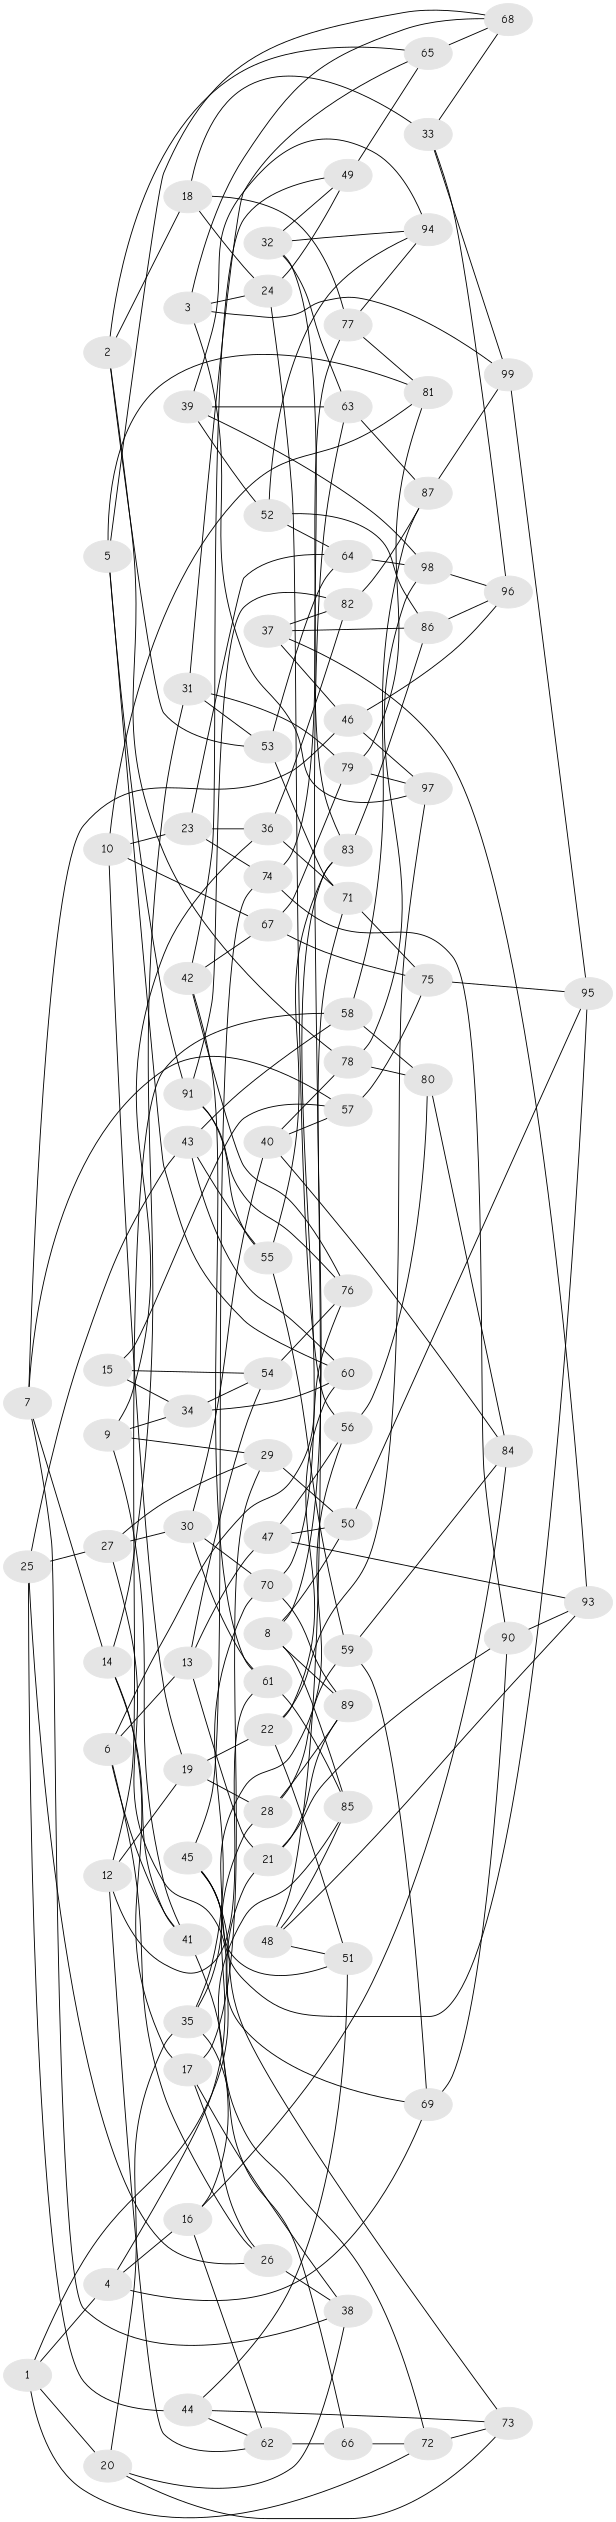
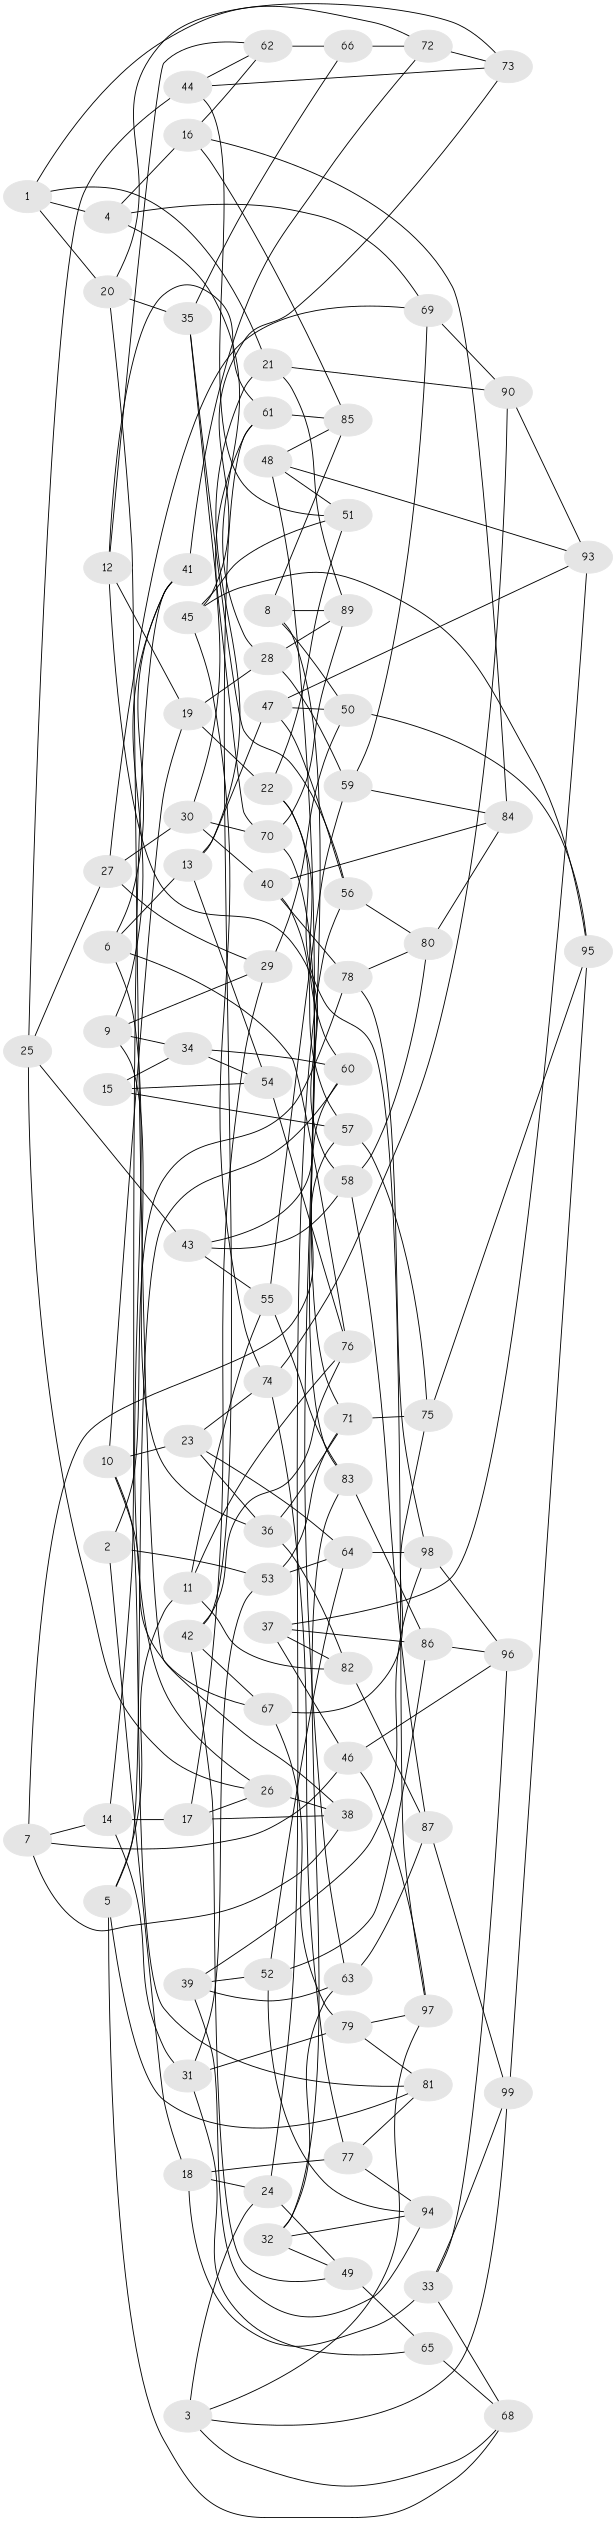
(170, 146) -> none
(188, 1094) -> (188, 1588)
